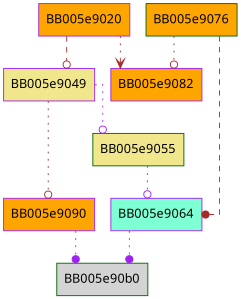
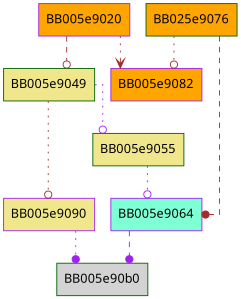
(192, 20) -> (192, 20)
(49, 85) -> (49, 85)
(49, 215) -> (49, 215)
(129, 243) -> (129, 243)
